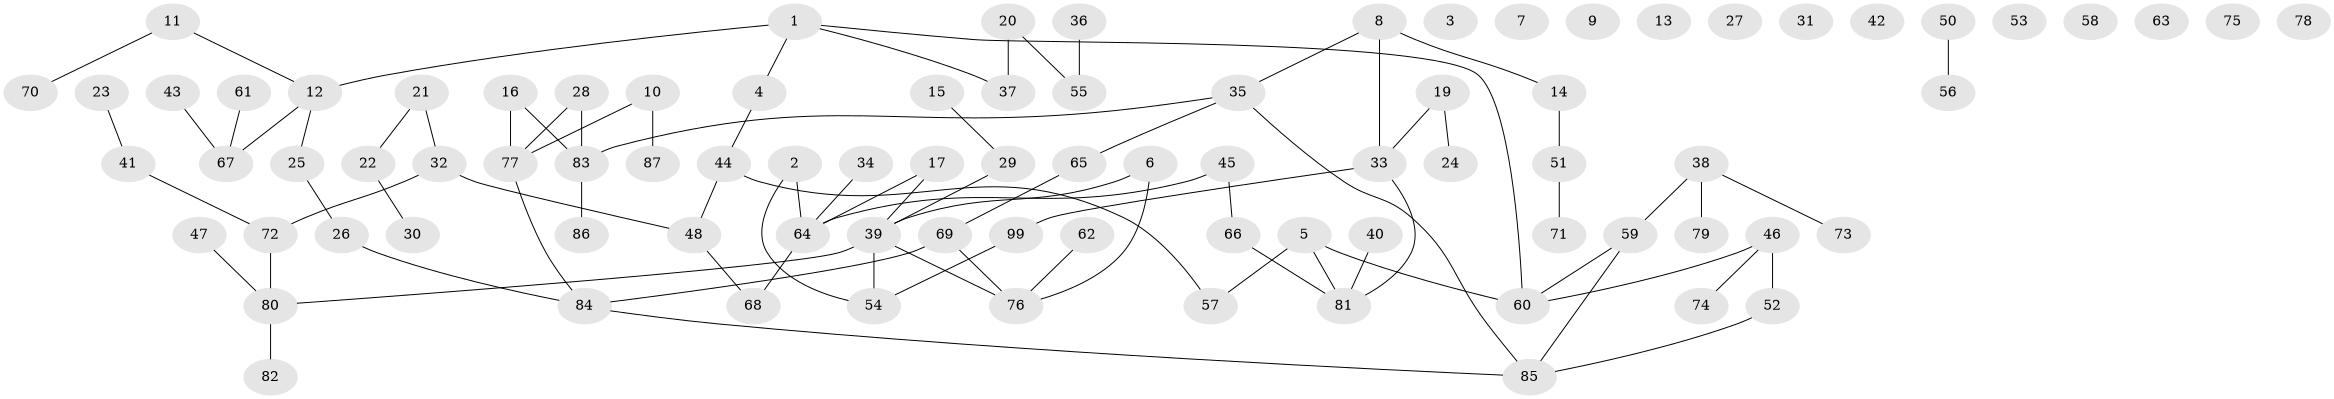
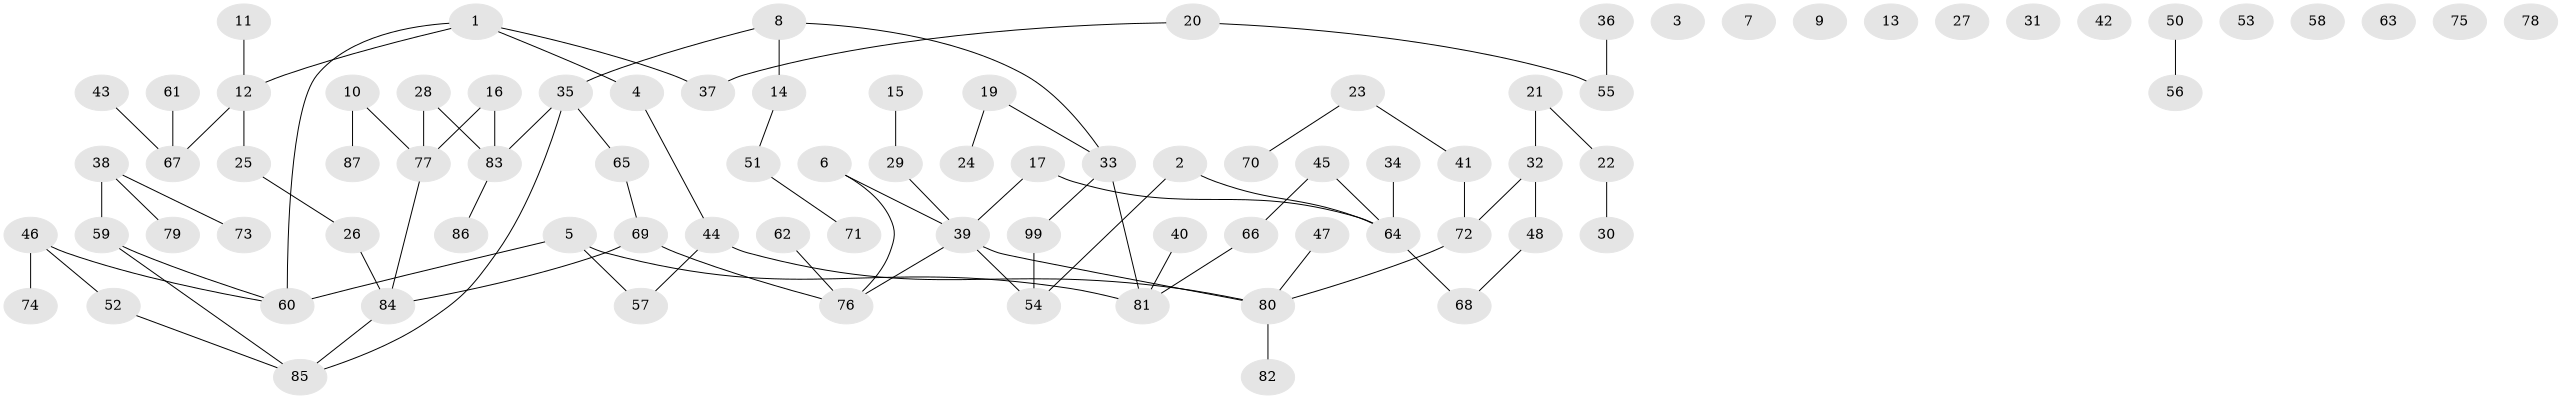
(102, 57) -> (1304, 128)
(709, 200) -> (1051, 279)
